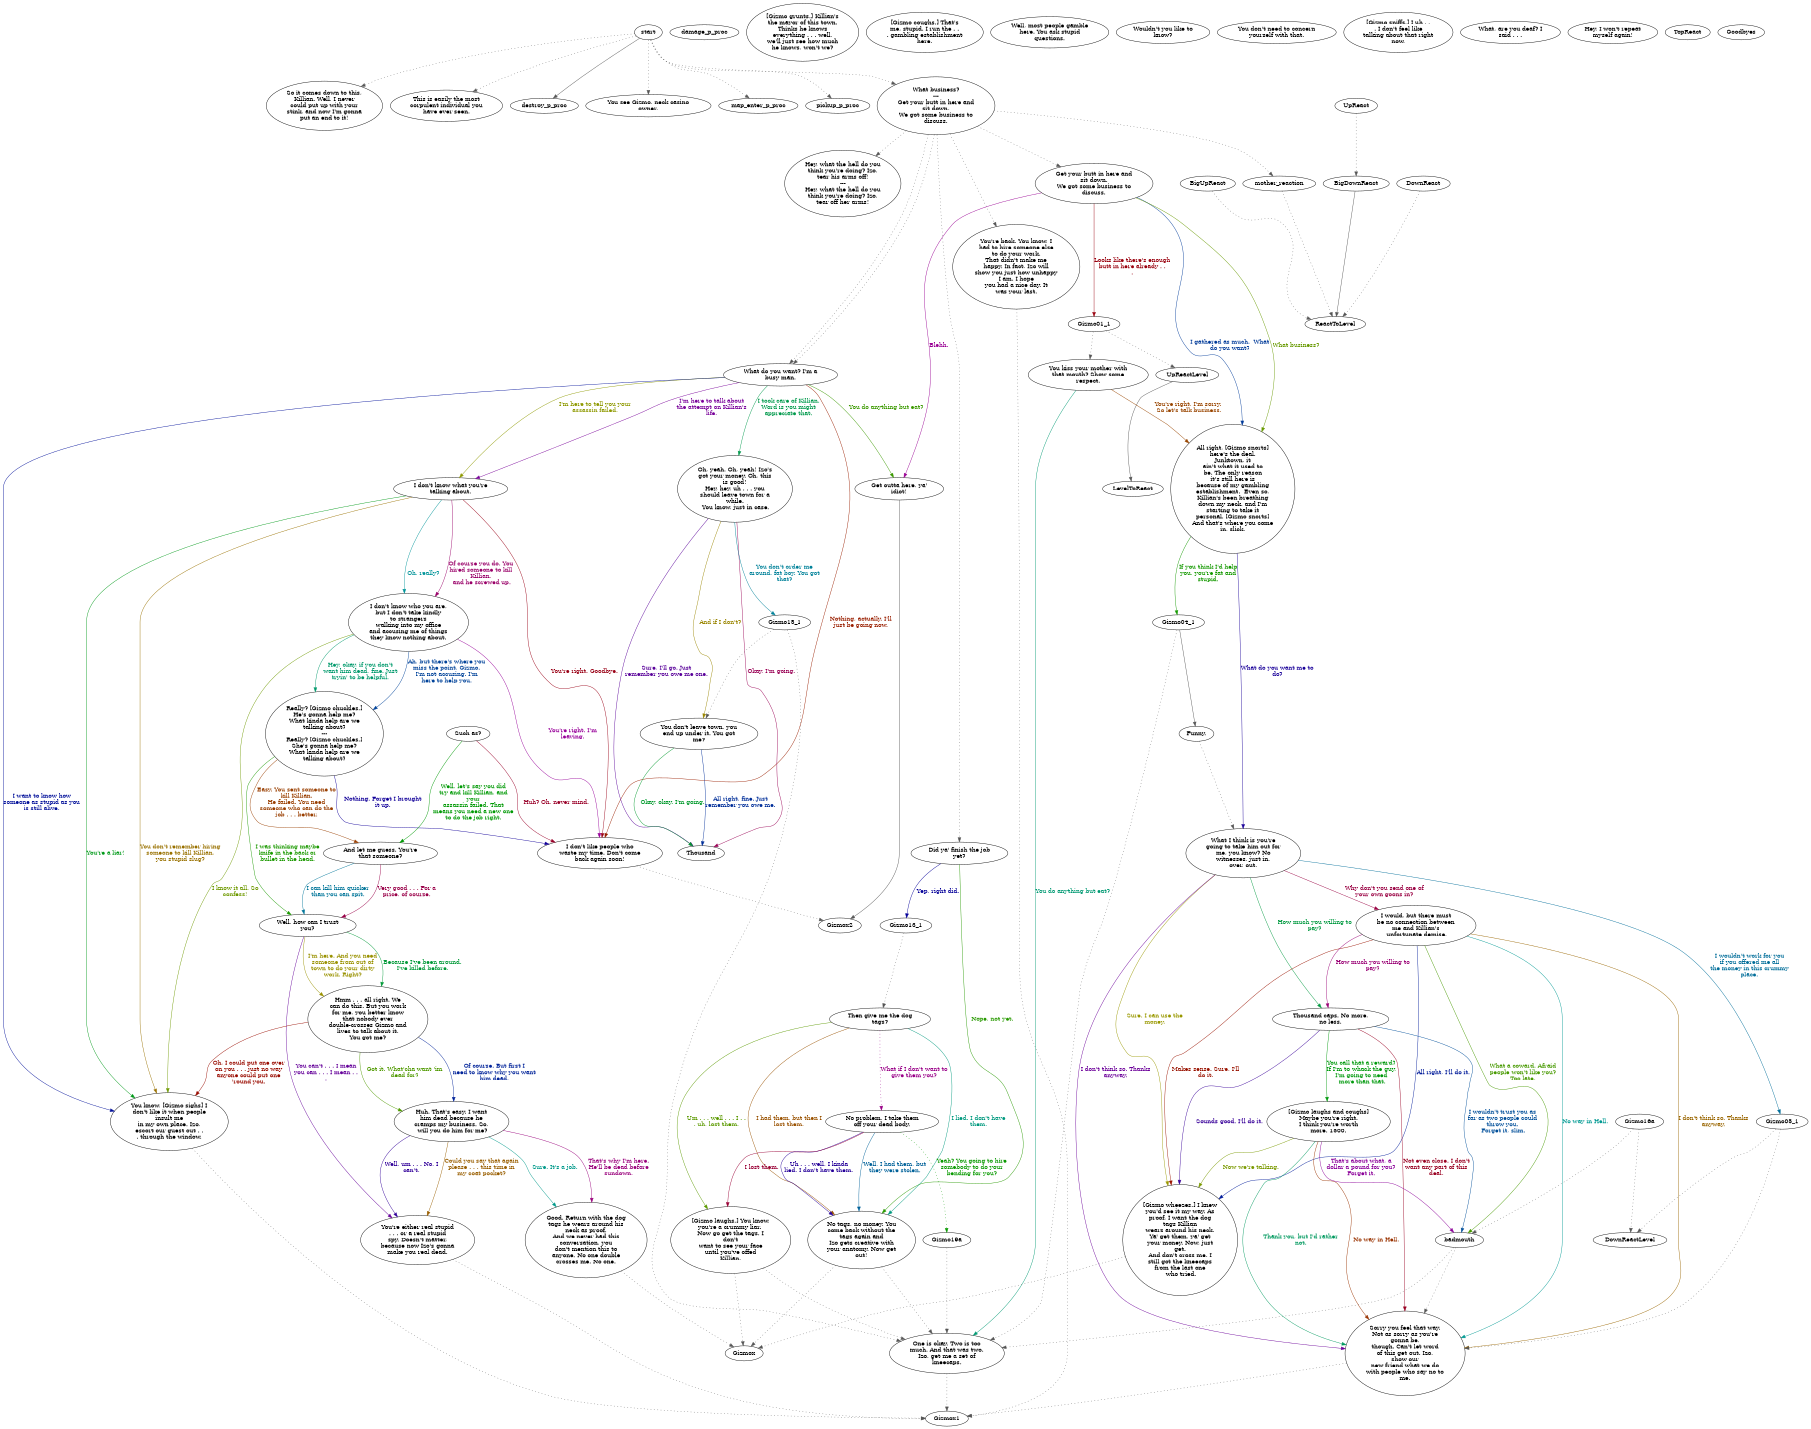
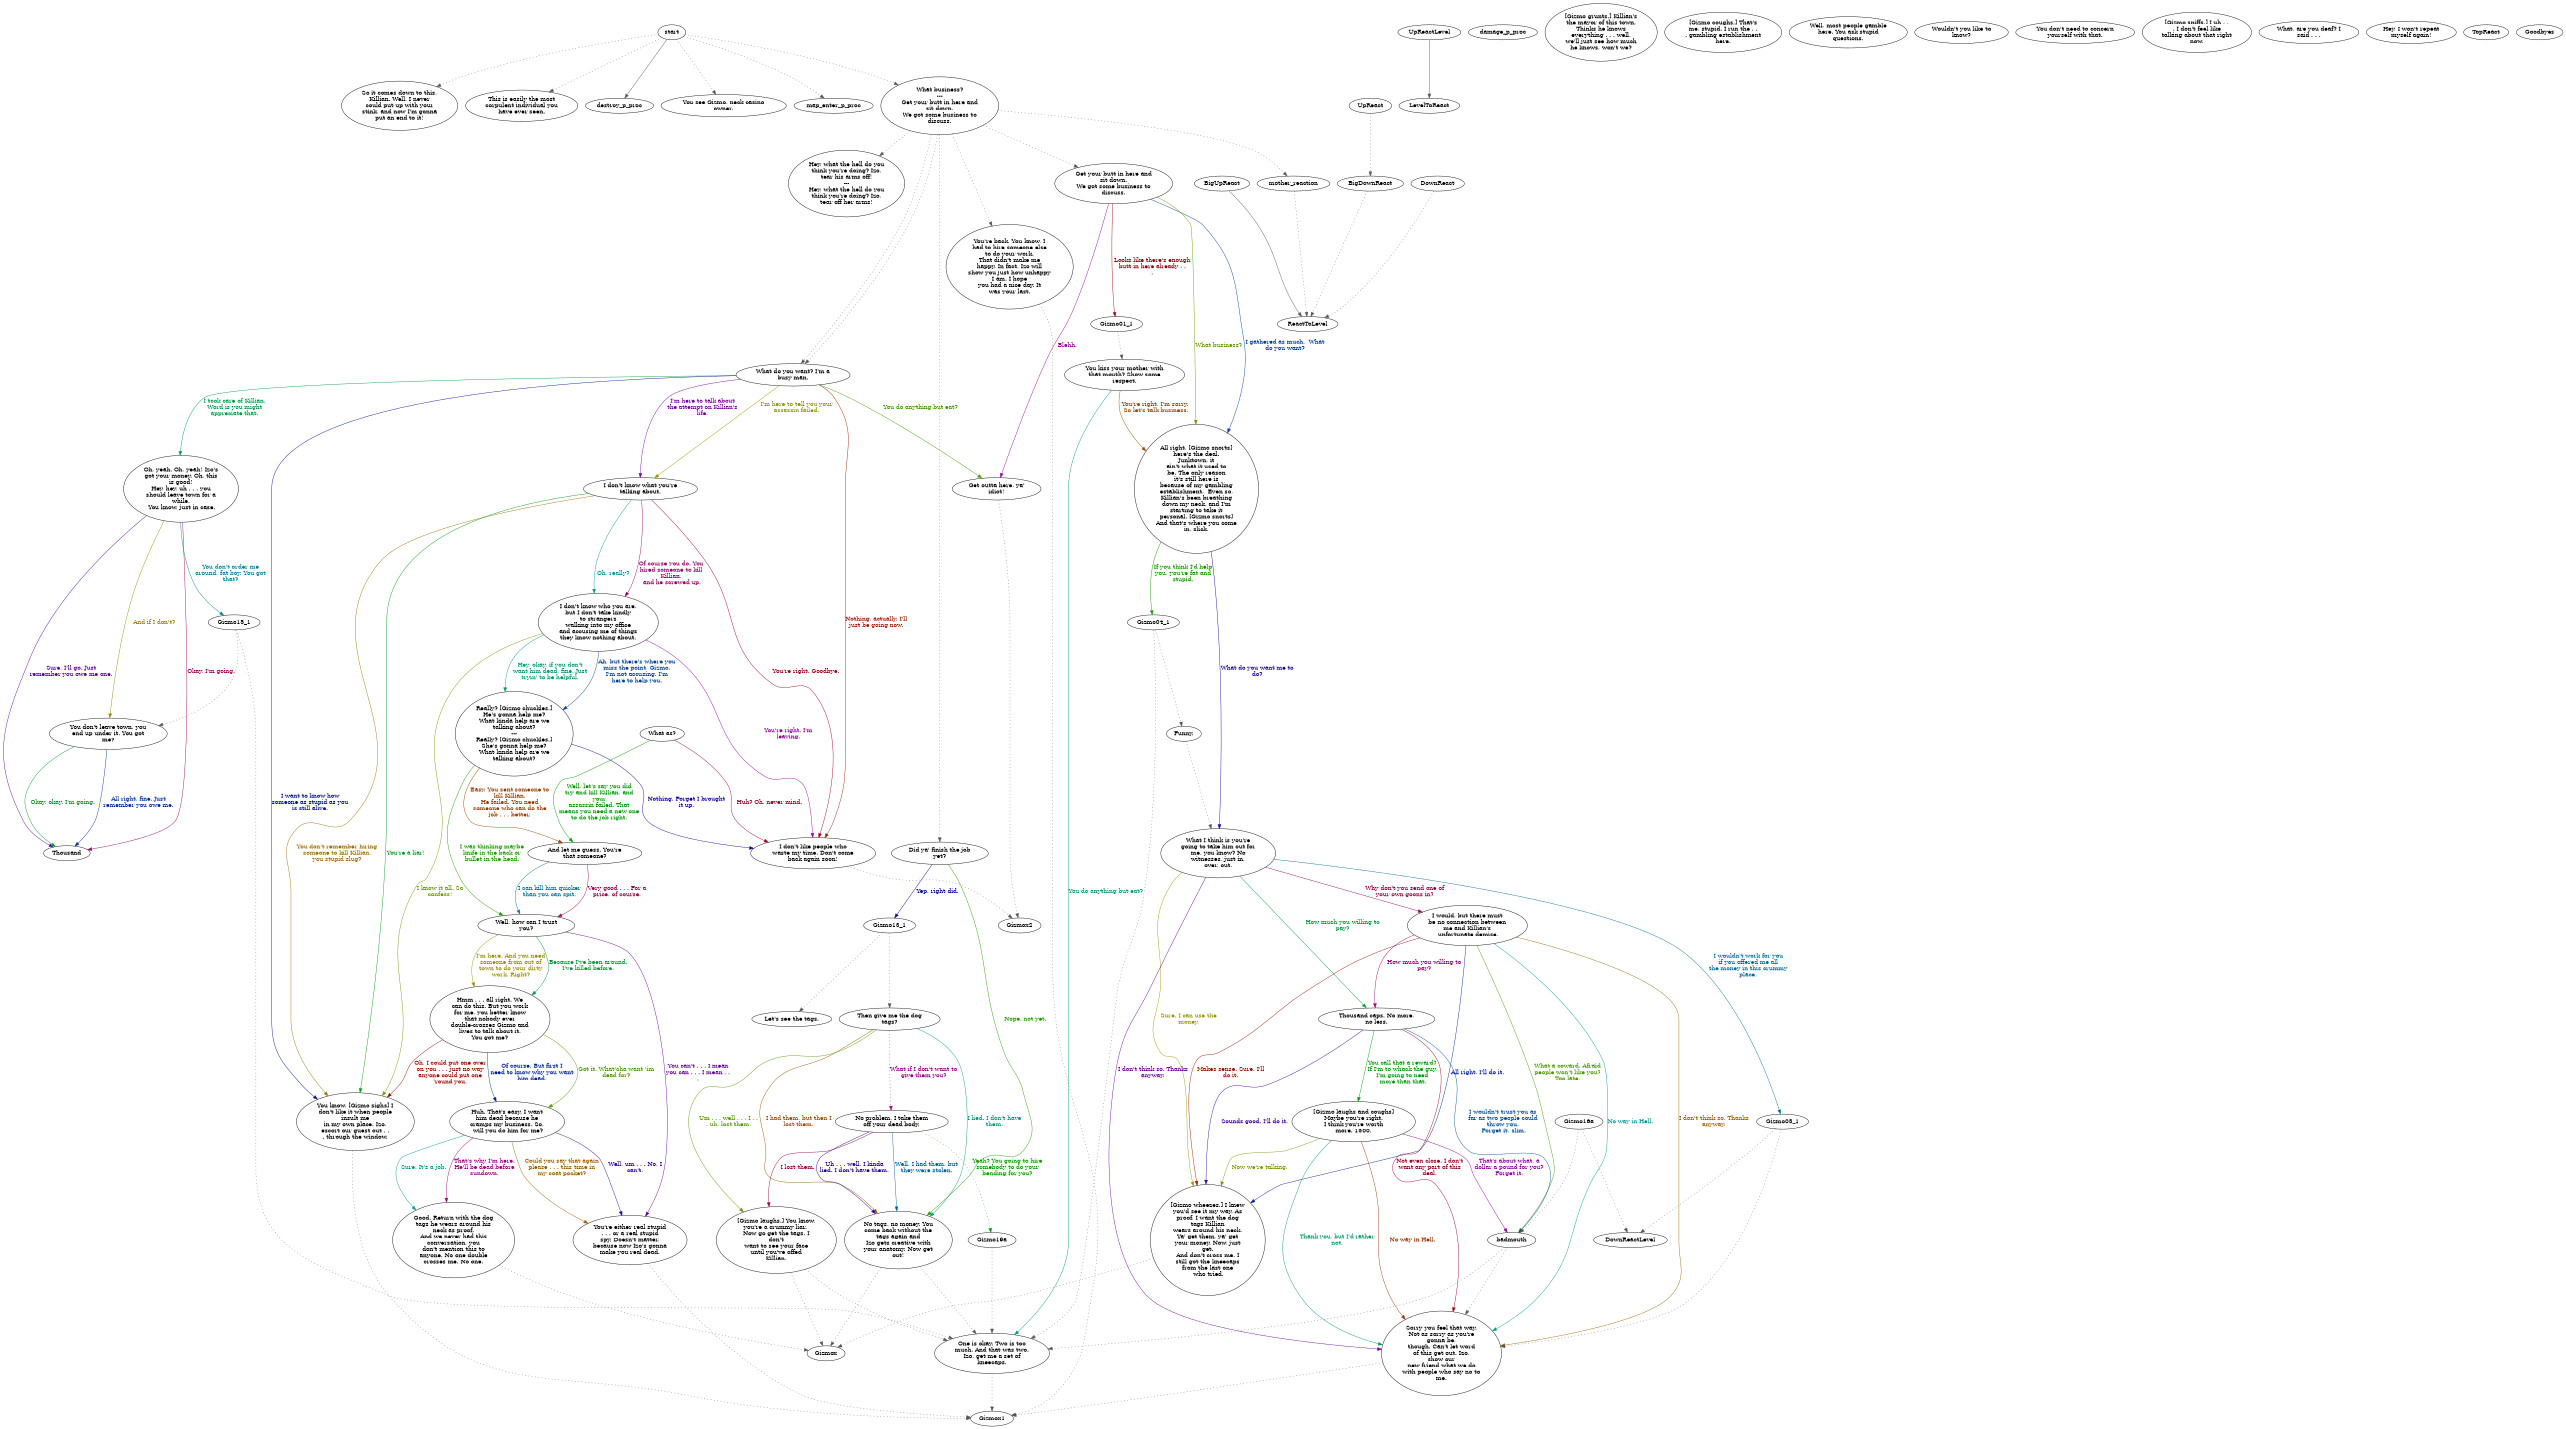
(838, 106) -> none
(1289, 233) -> (1270, 248)
(1346, 252) -> (1340, 252)
(1139, 348) -> none
(1187, 676) -> (1168, 676)
(899, 717) -> (1010, 707)
(468, 734) -> (662, 734)
none -> (792, 1019)
